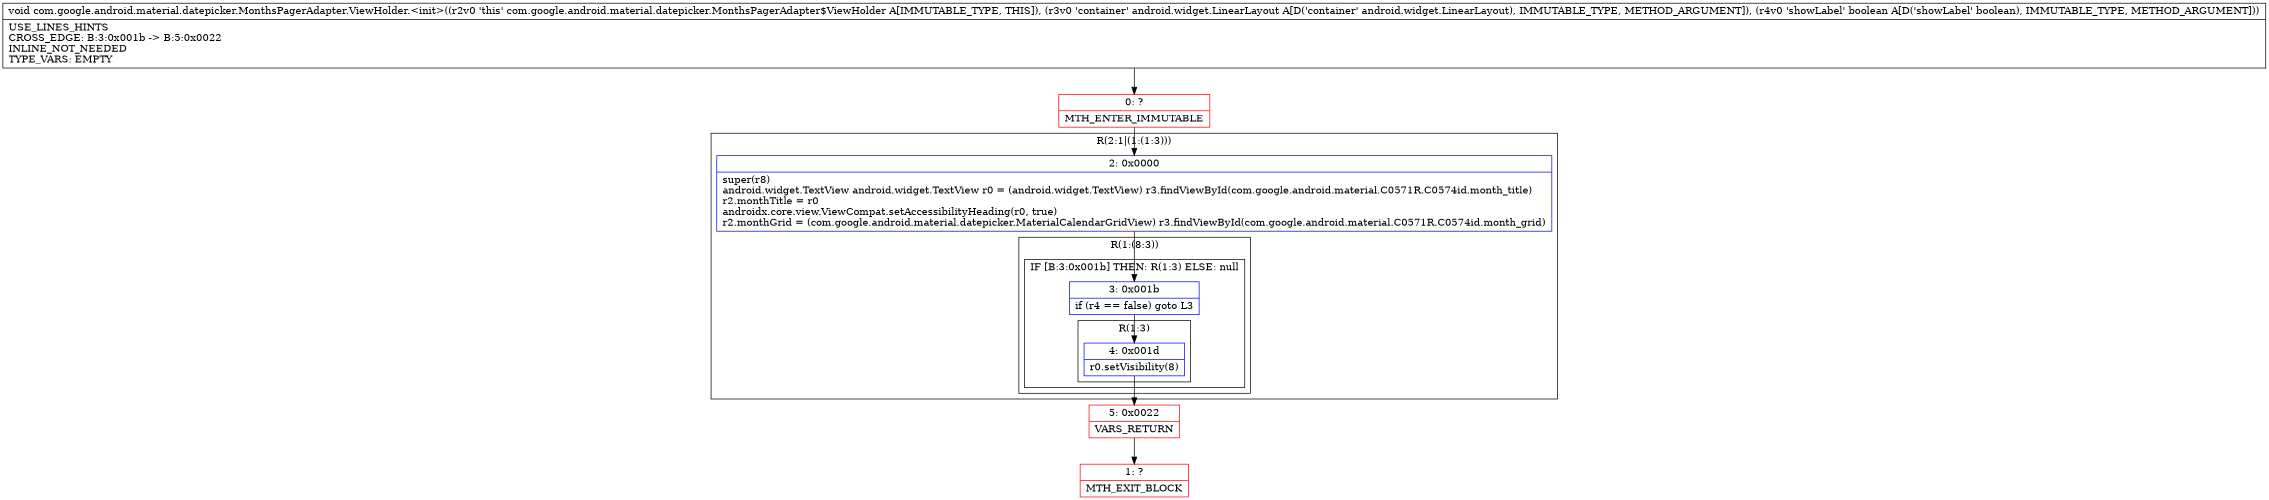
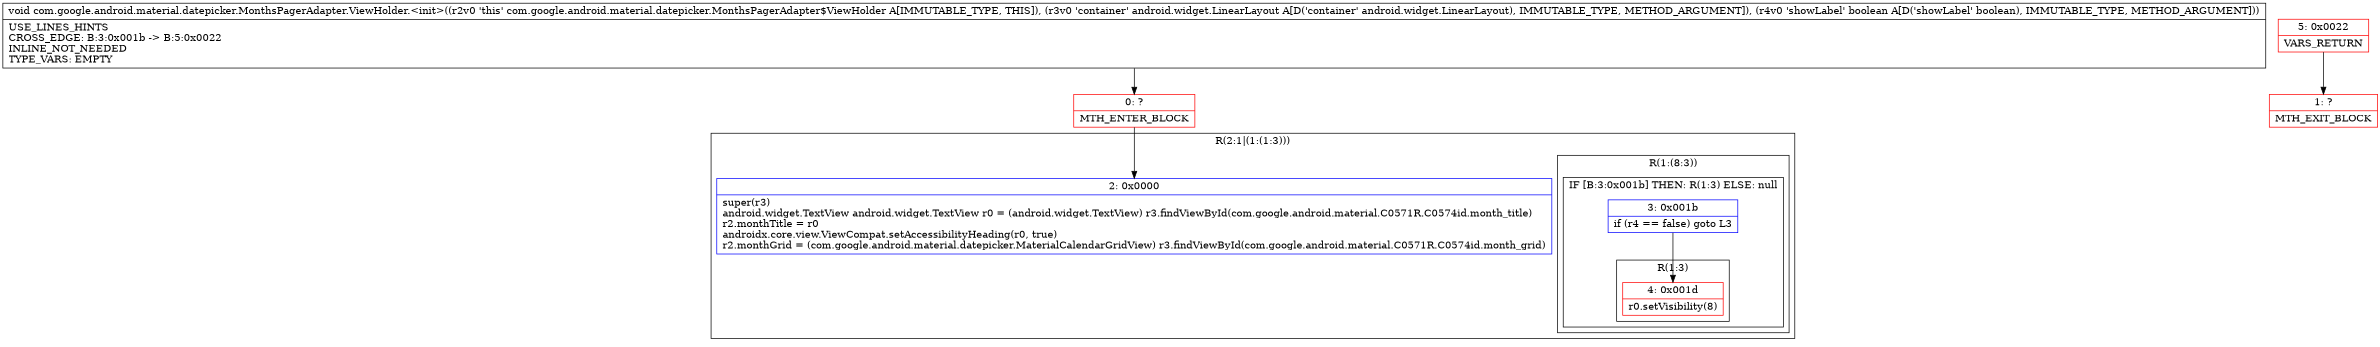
(1134, 119) -> (1134, 119)
(746, 180) -> (746, 203)
(1134, 253) -> none
(1134, 359) -> (1673, 299)
(1134, 387) -> none
